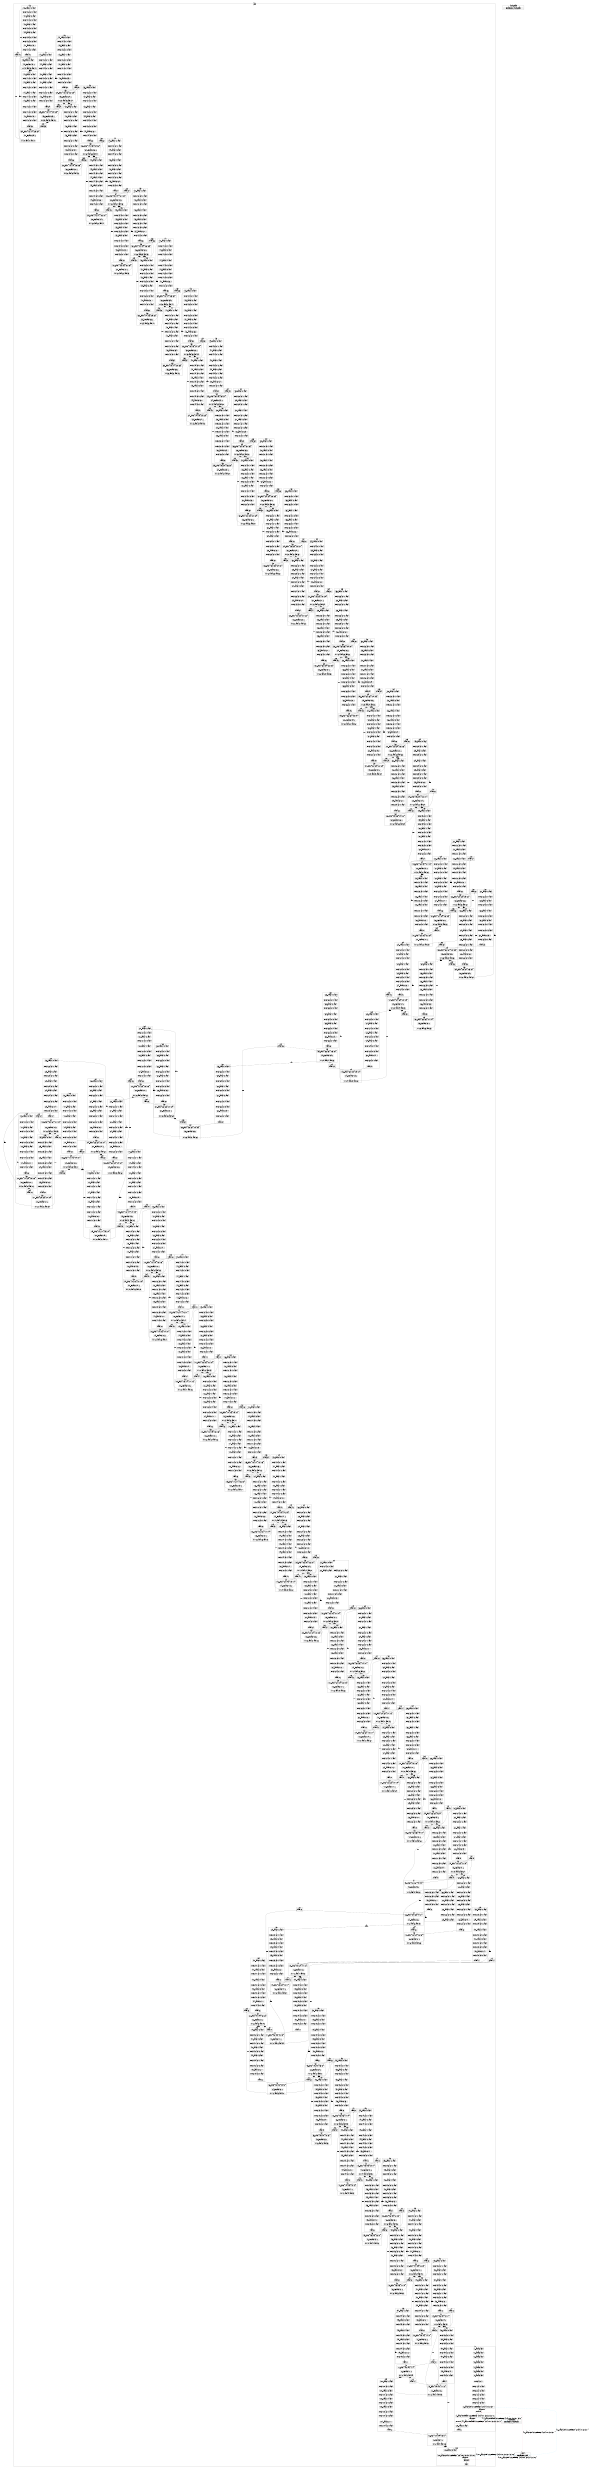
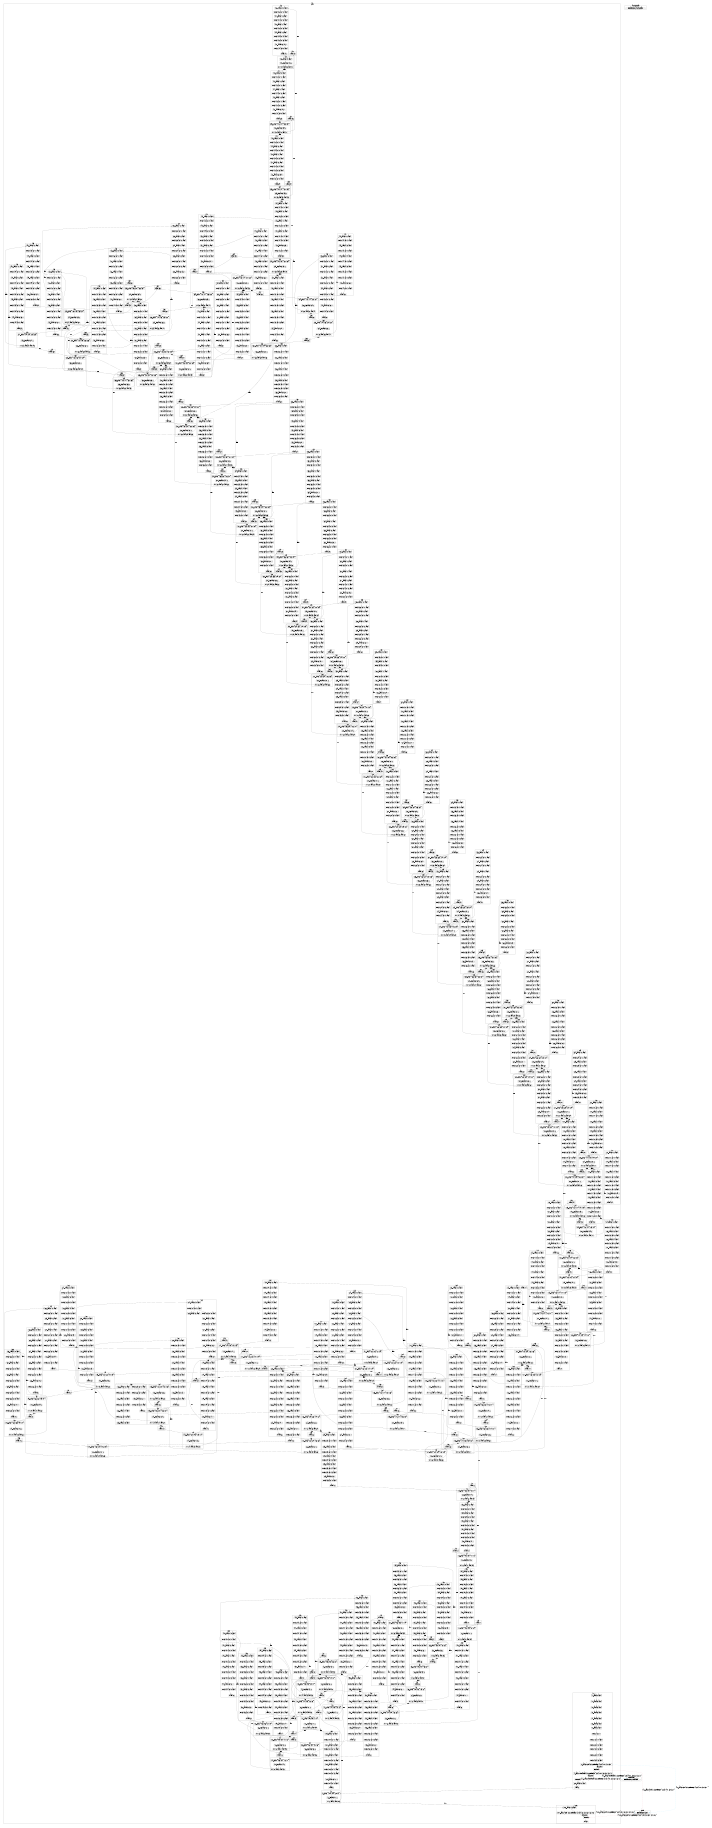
(184, 1371) -> none
